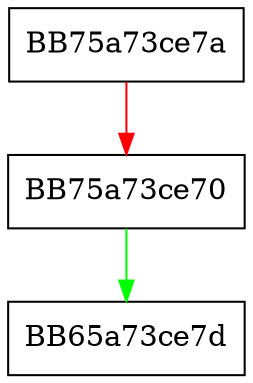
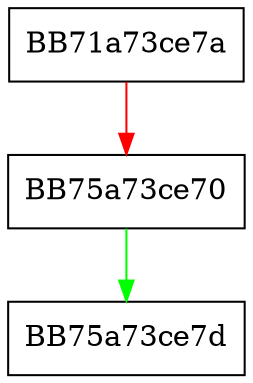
(126, 45) -> (126, 45)
(126, 338) -> (126, 338)
